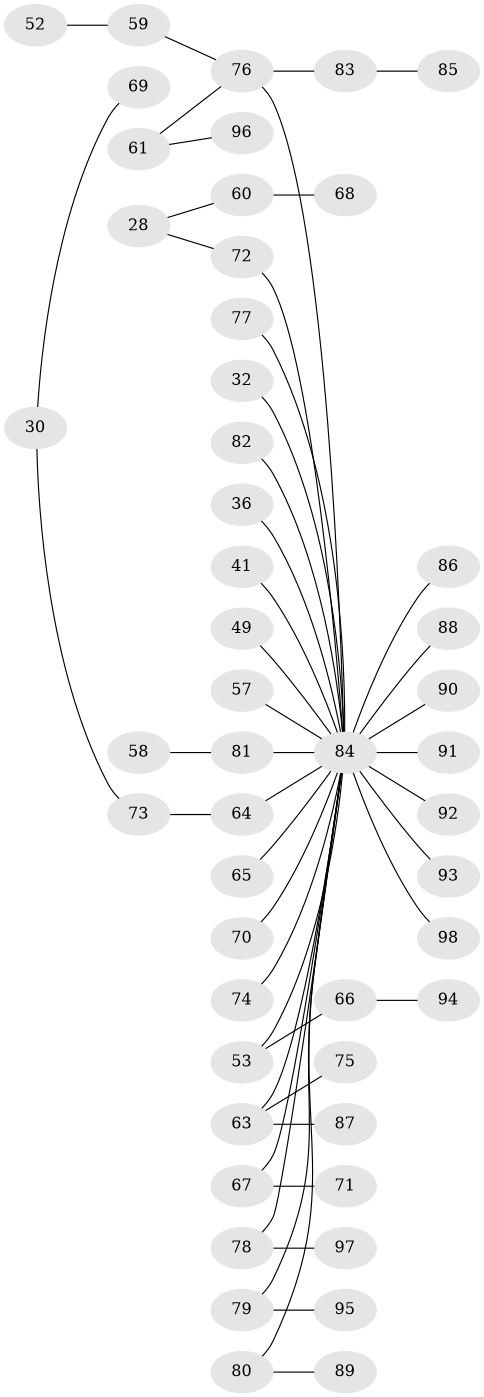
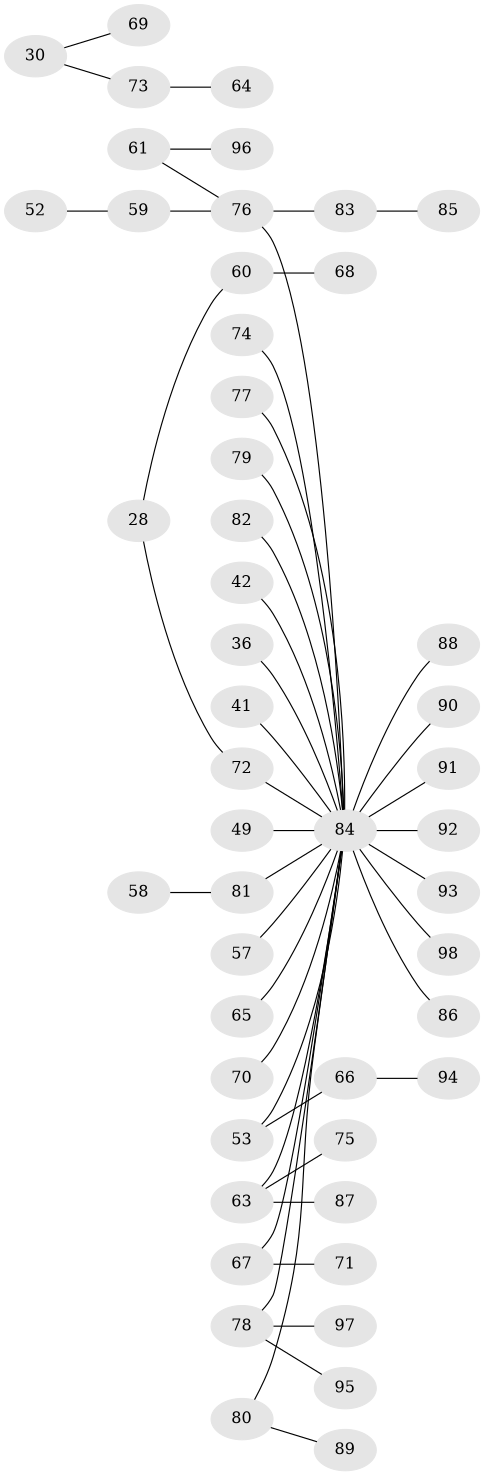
(242, 381) -> (242, 583)
(294, 784) -> none
(294, 1310) -> (294, 1357)
